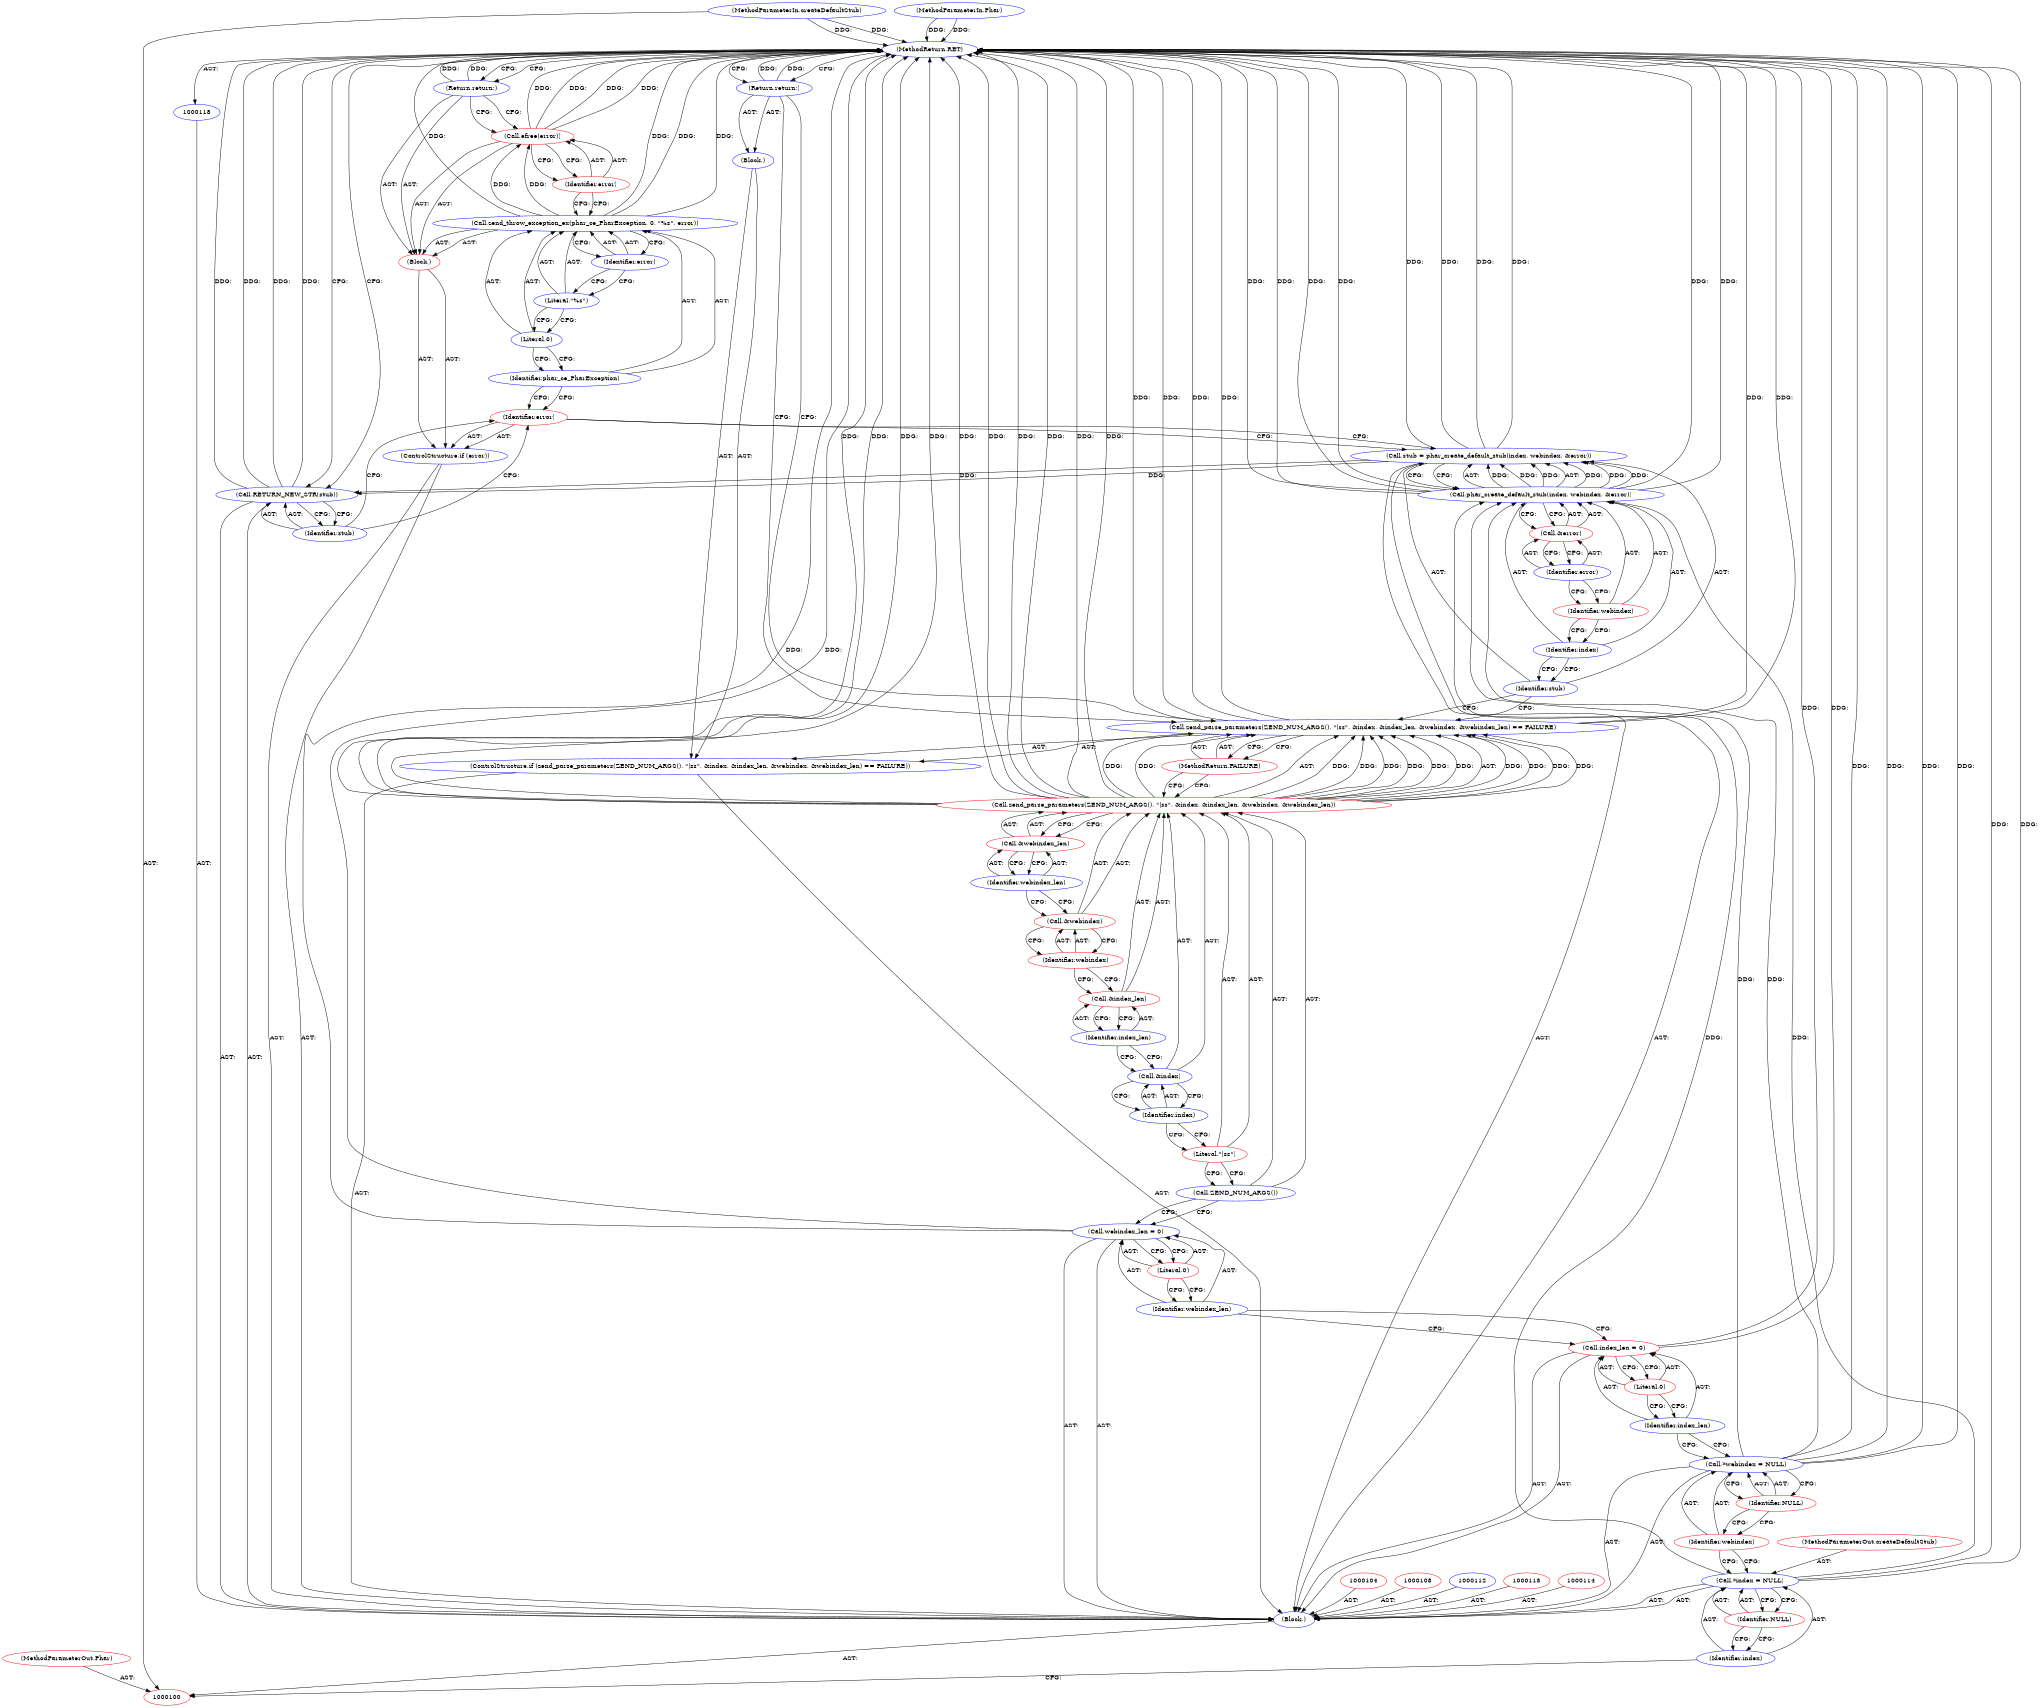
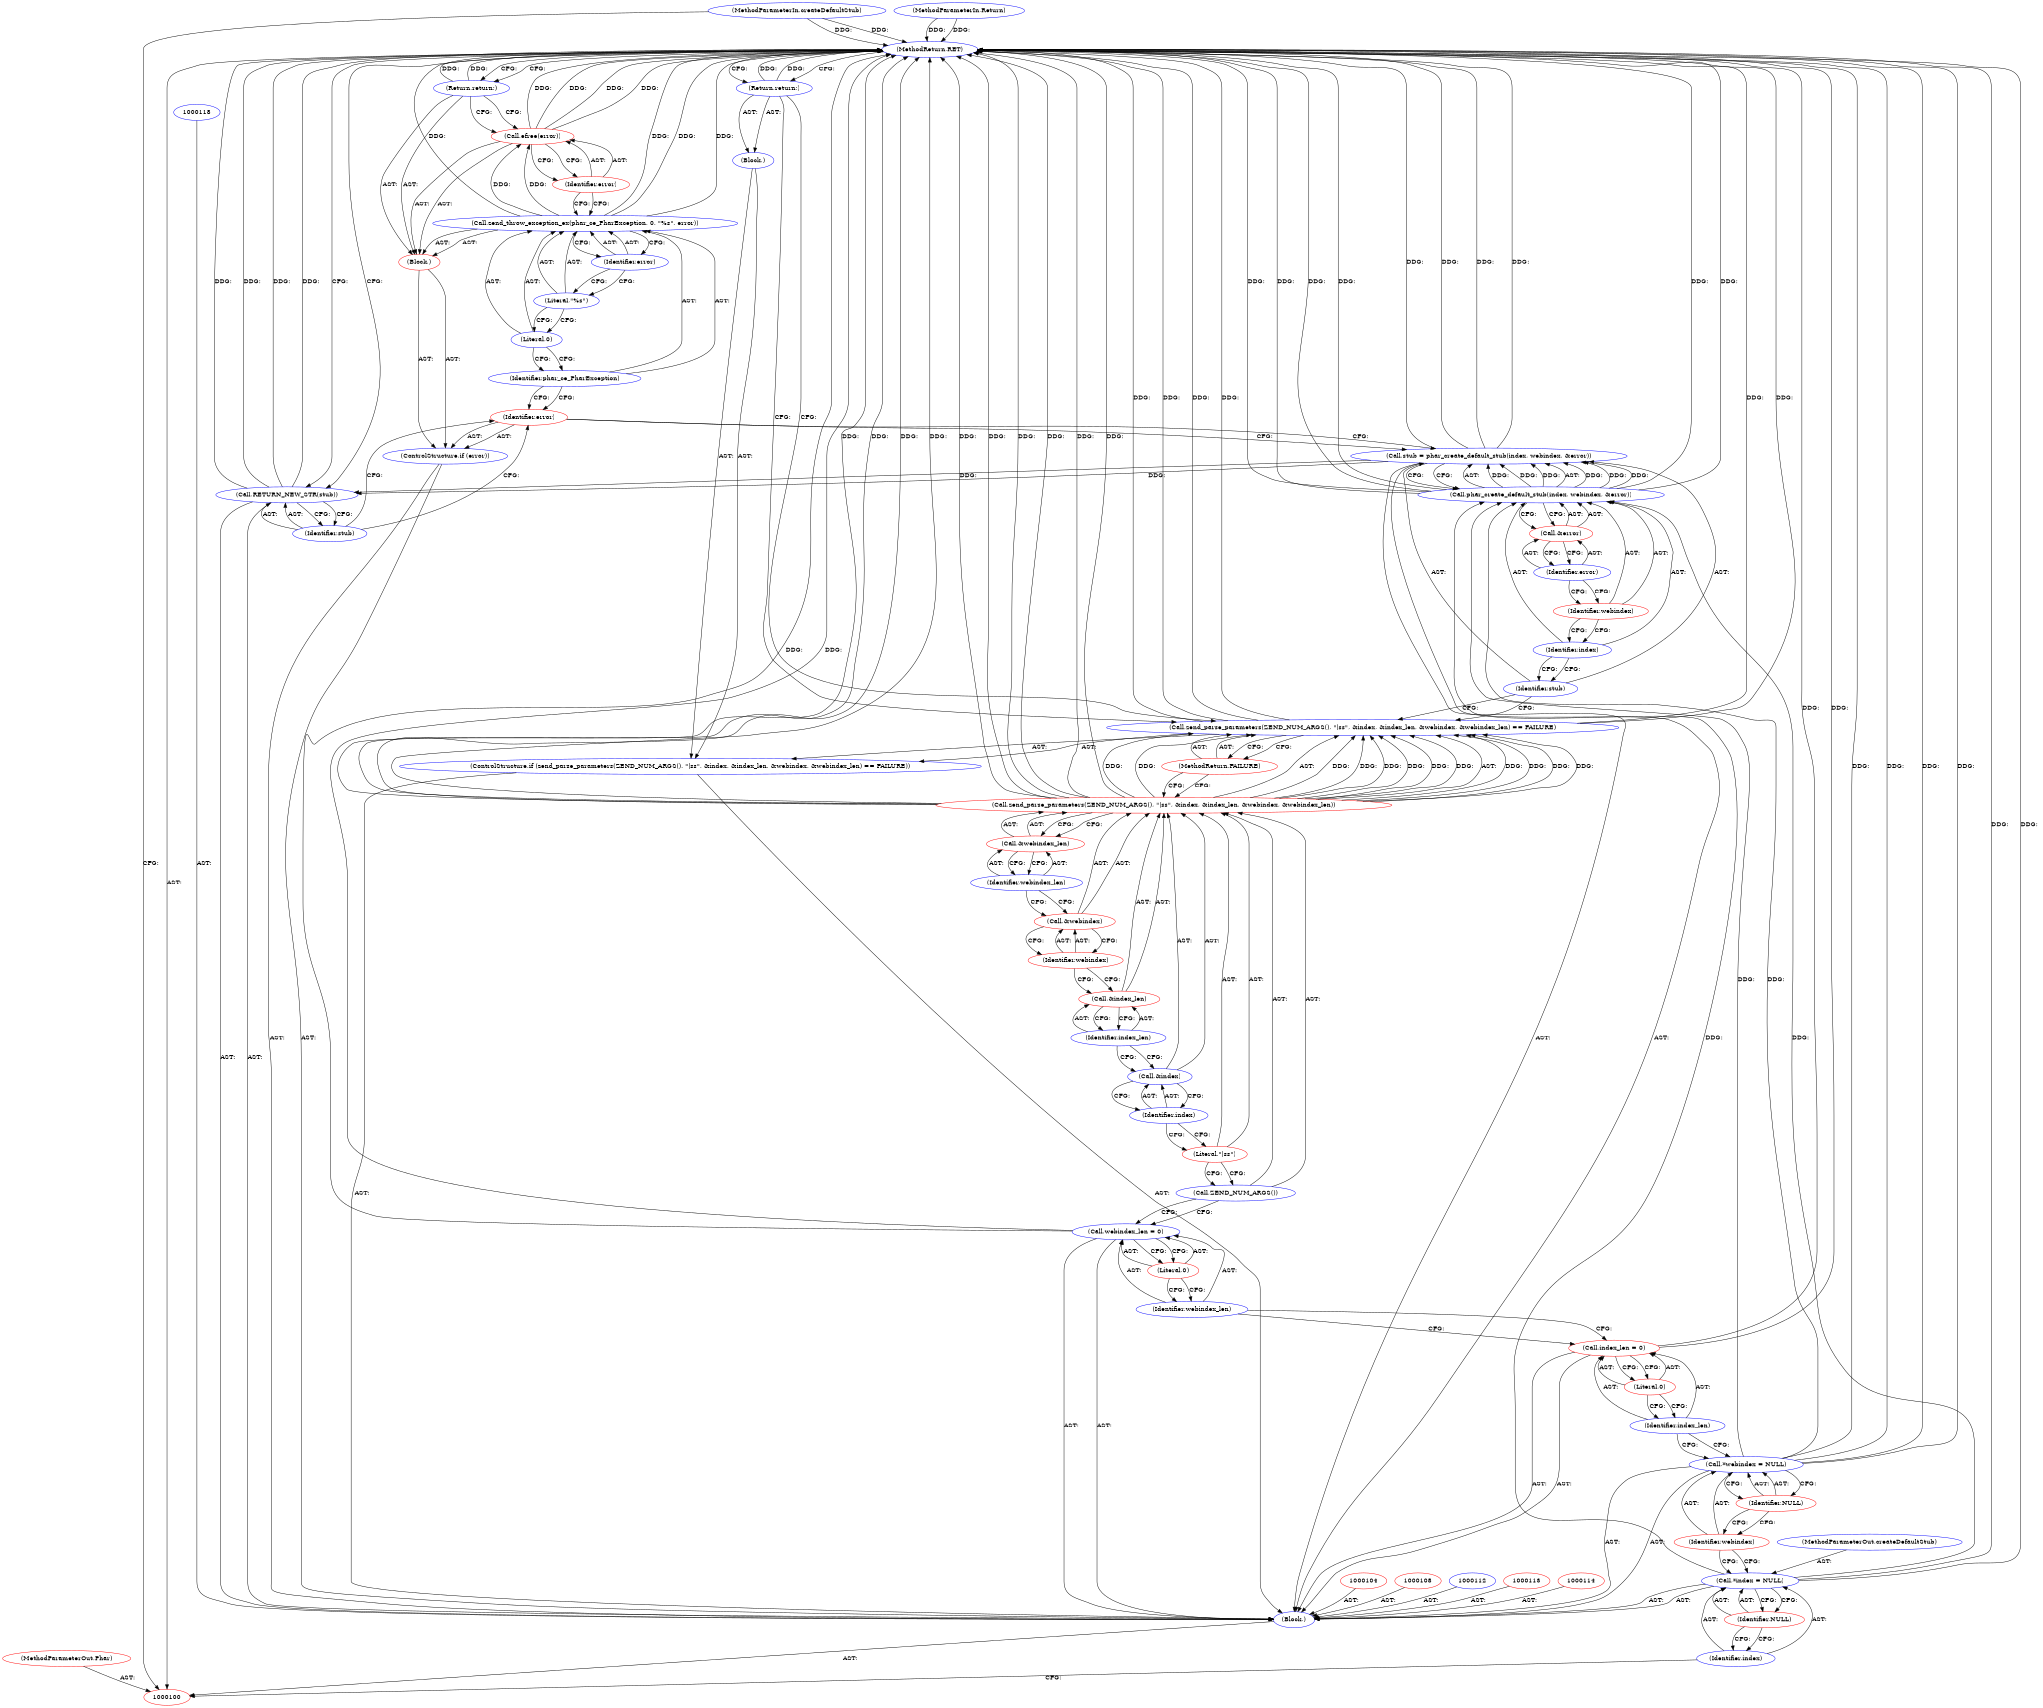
(959, 11) -> (959, 11)
(524, 53) -> (167, 523)
(152, 863) -> (152, 863)
(1870, 1542) -> (1870, 1542)
